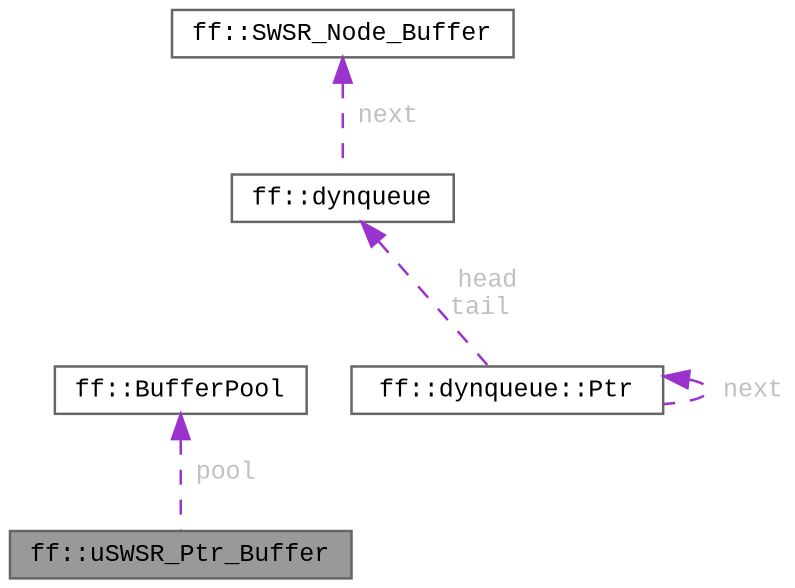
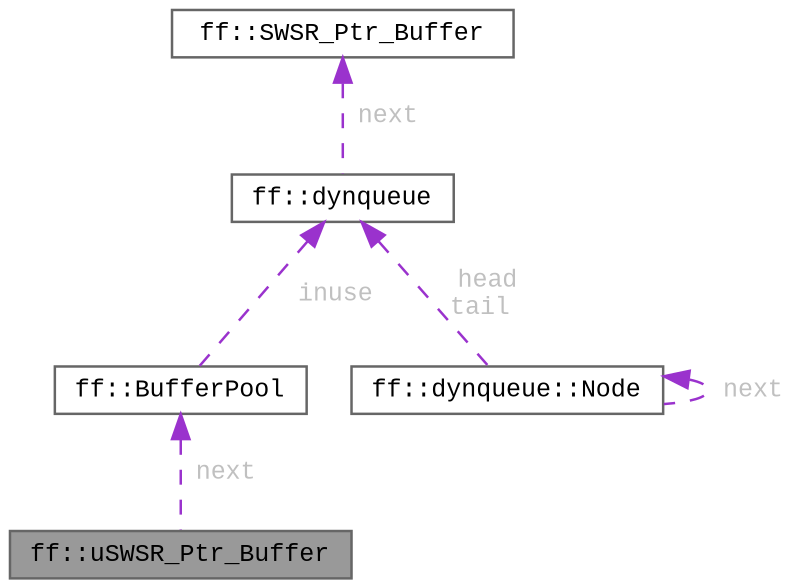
(343, 34) -> (343, 34)
none -> (253, 304)
(507, 390) -> (507, 390)
(219, 472) -> (219, 472)
